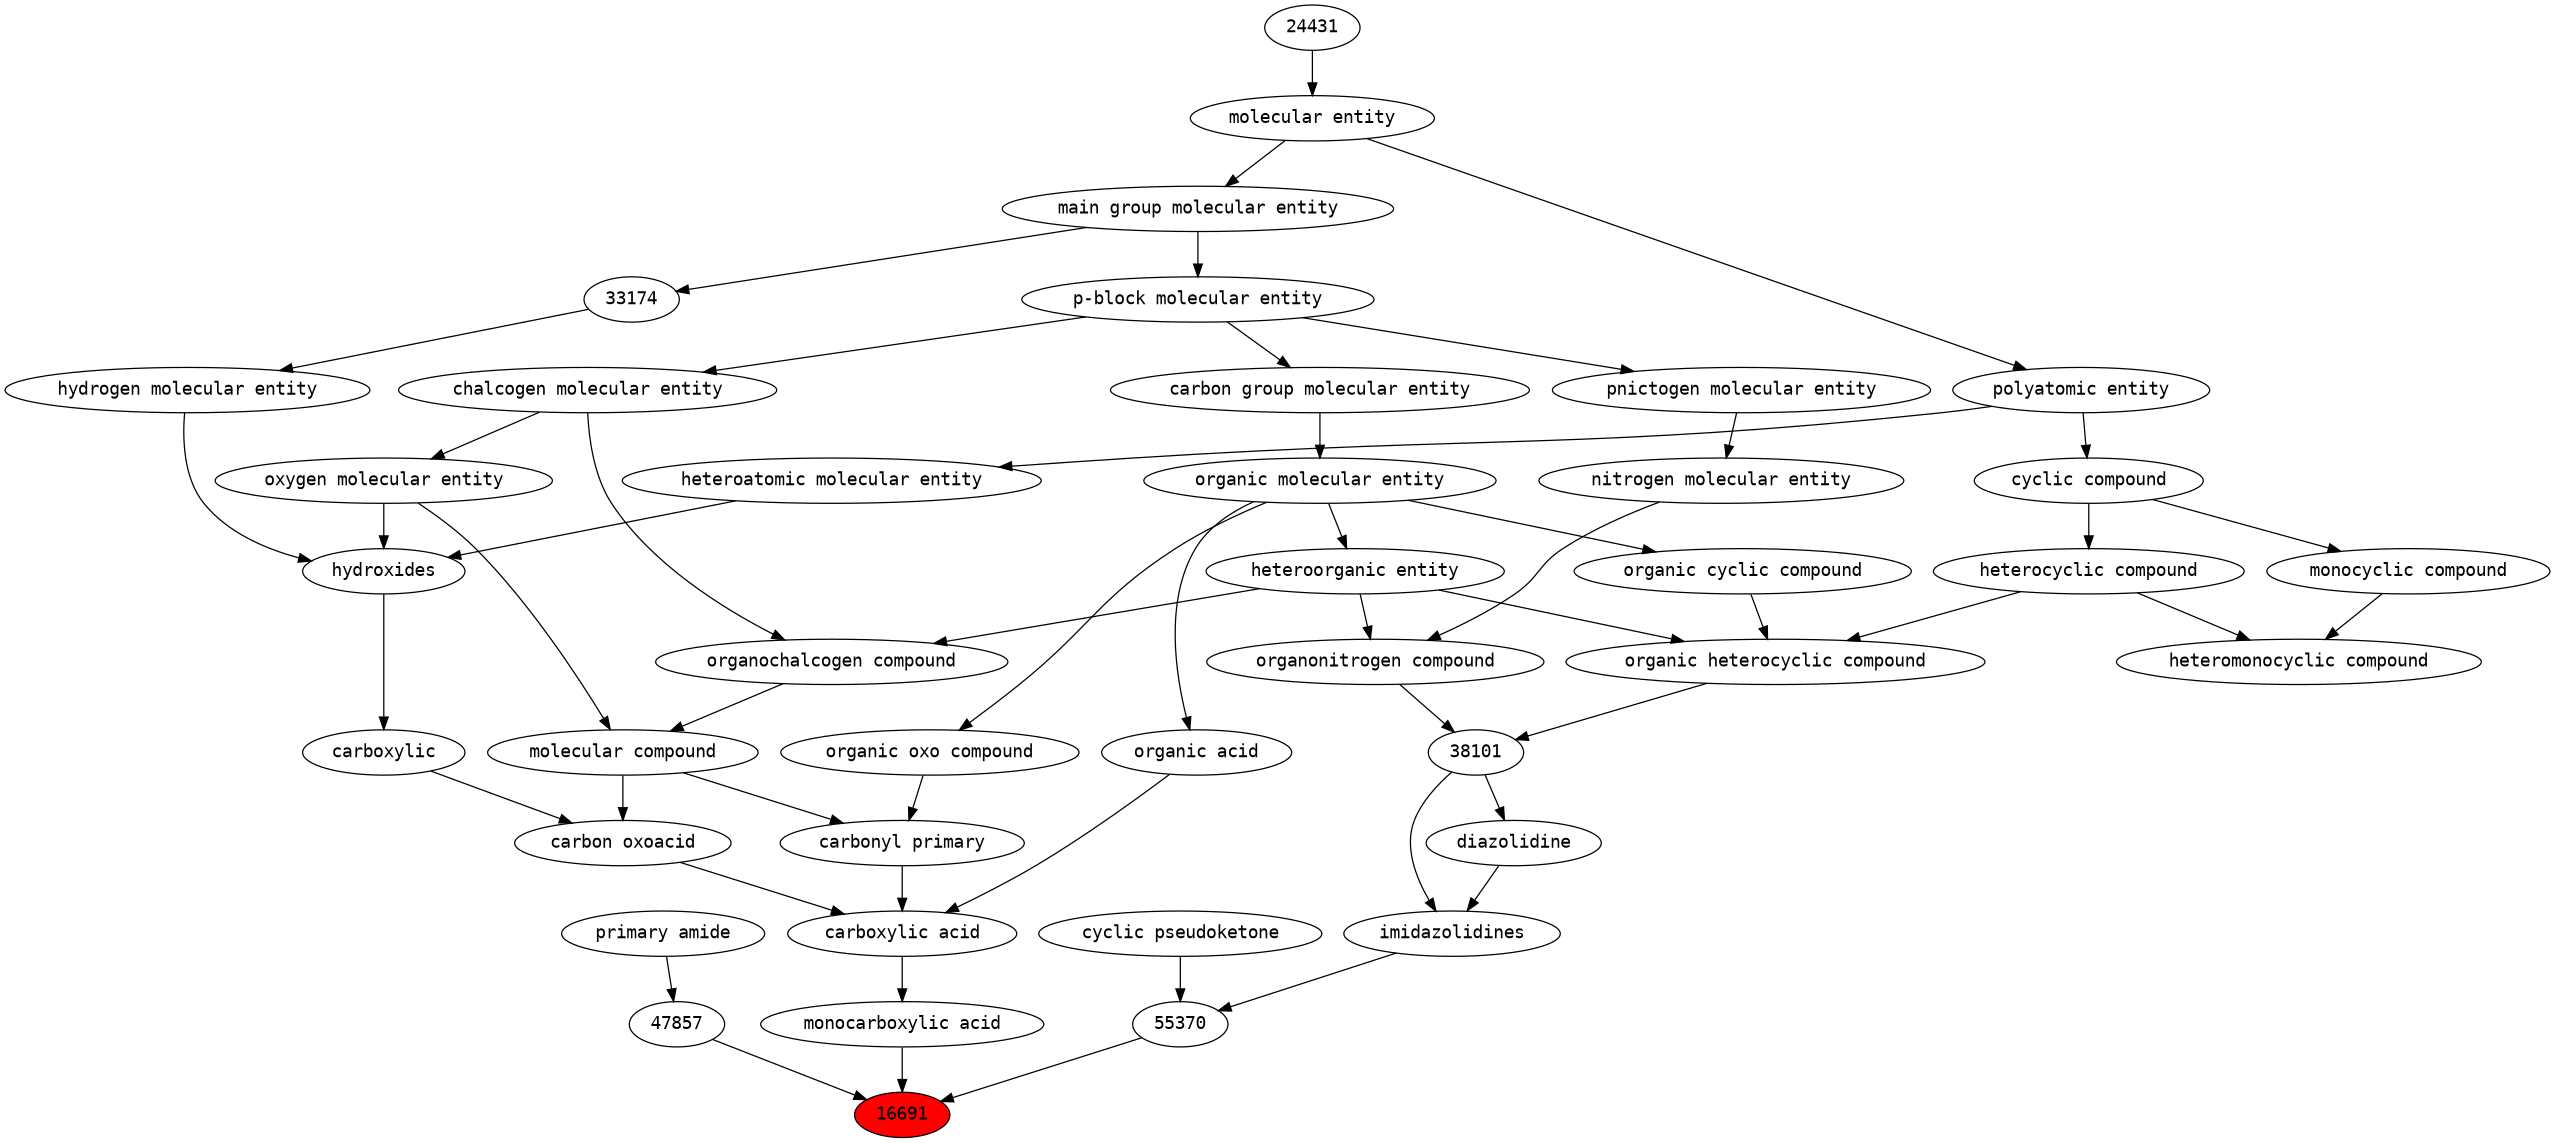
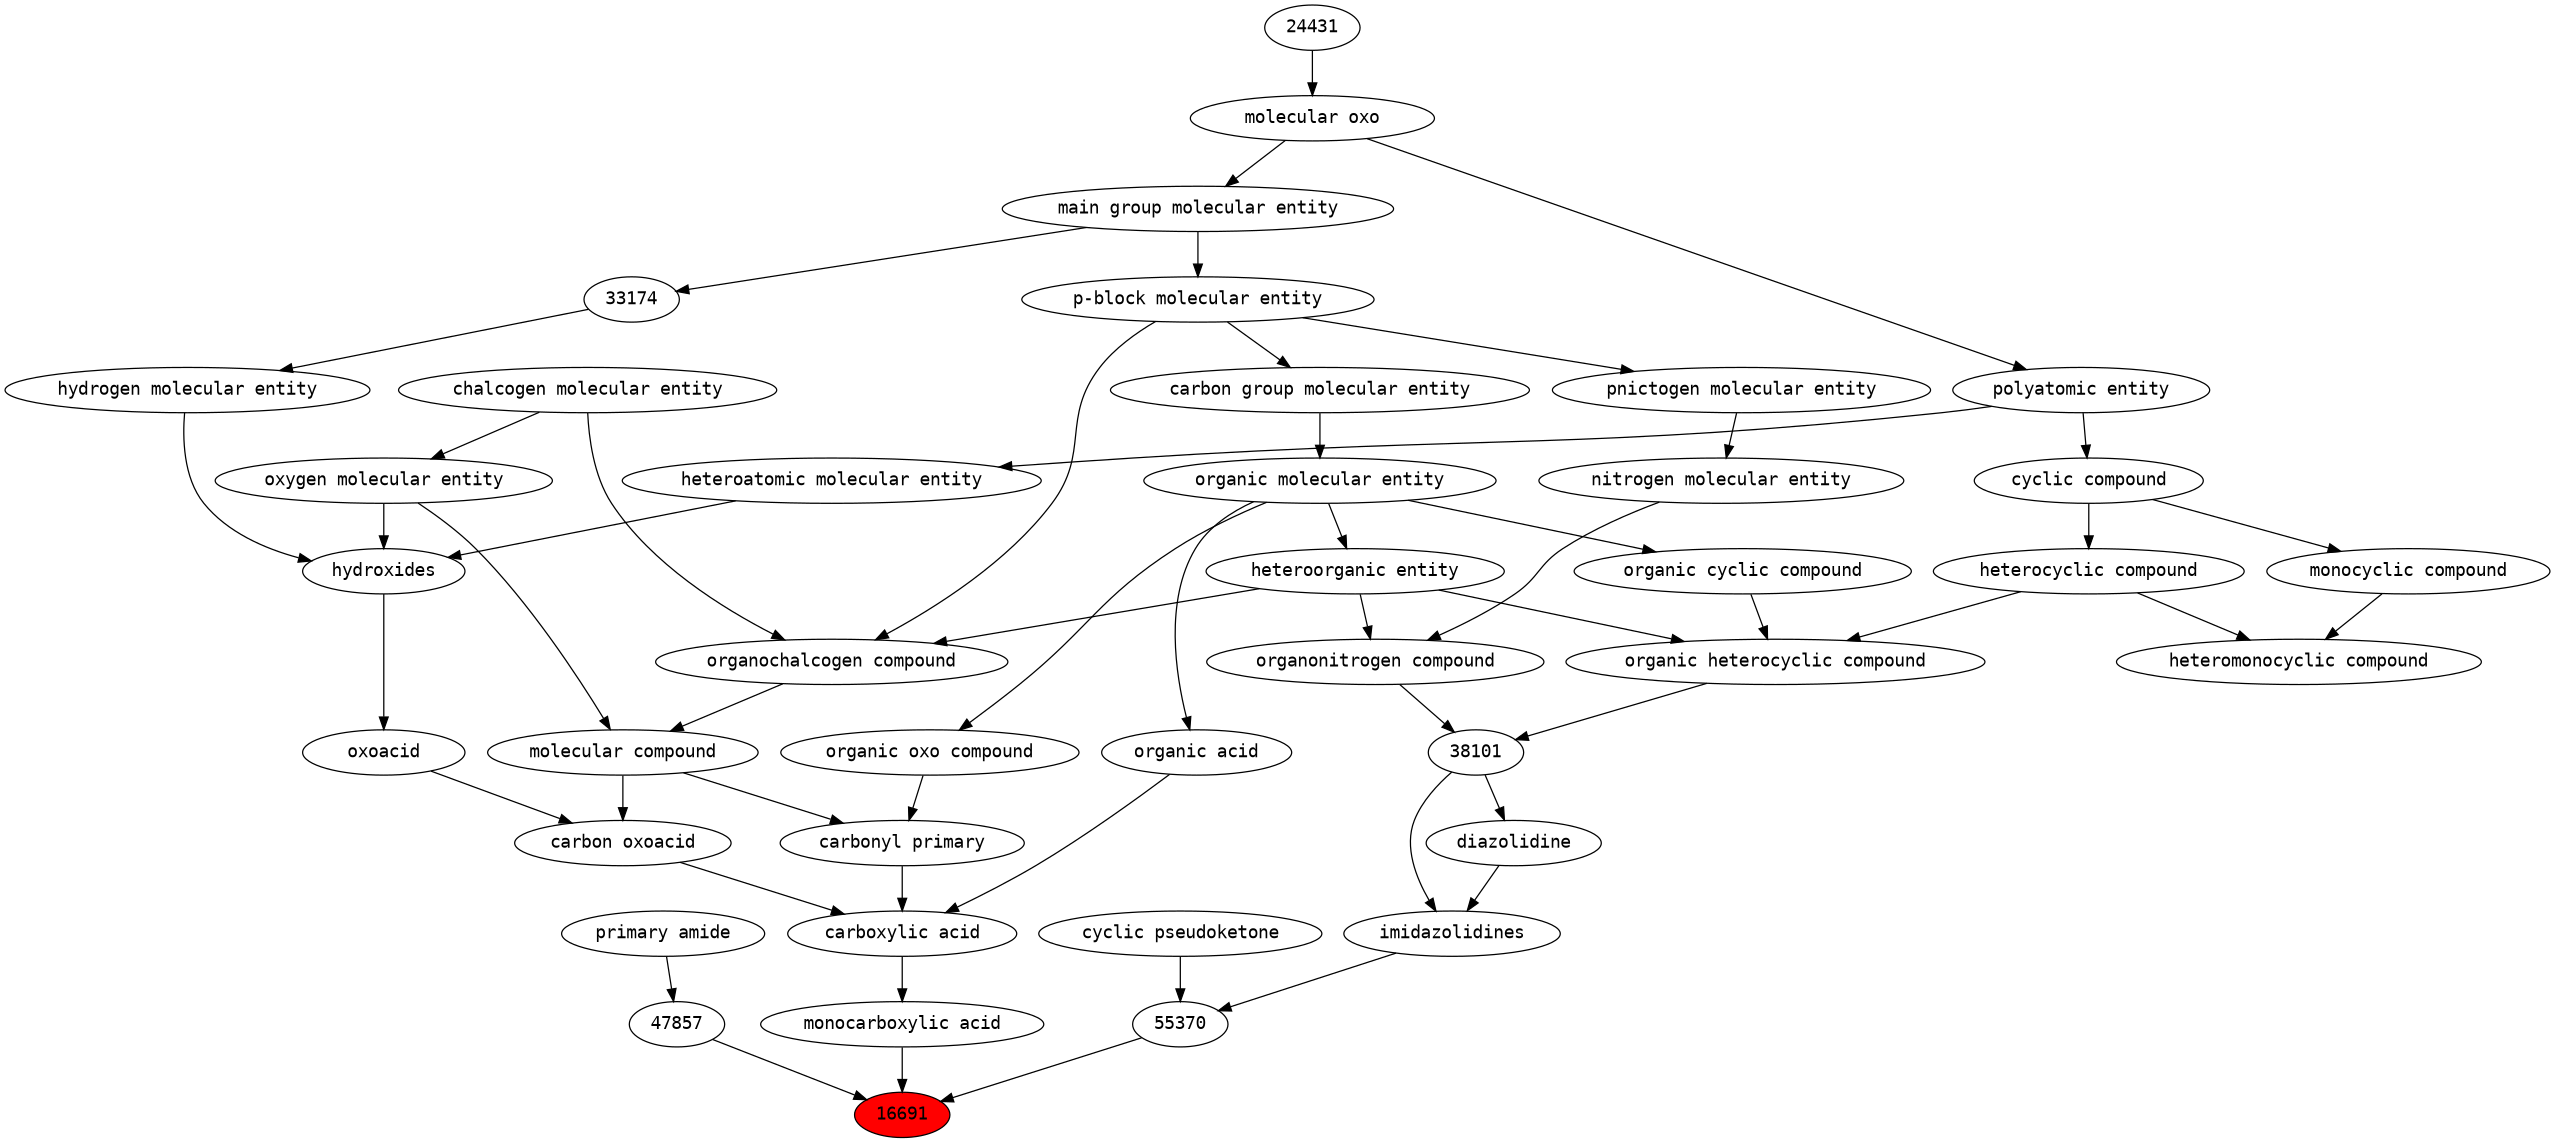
(1312, 118) -> (1312, 118)
(901, 344) -> (1054, 500)
(384, 752) -> (384, 752)
